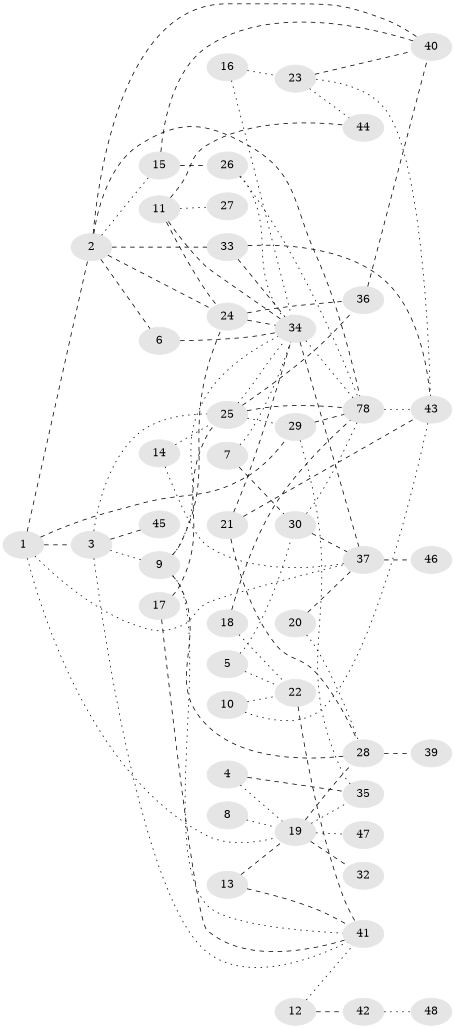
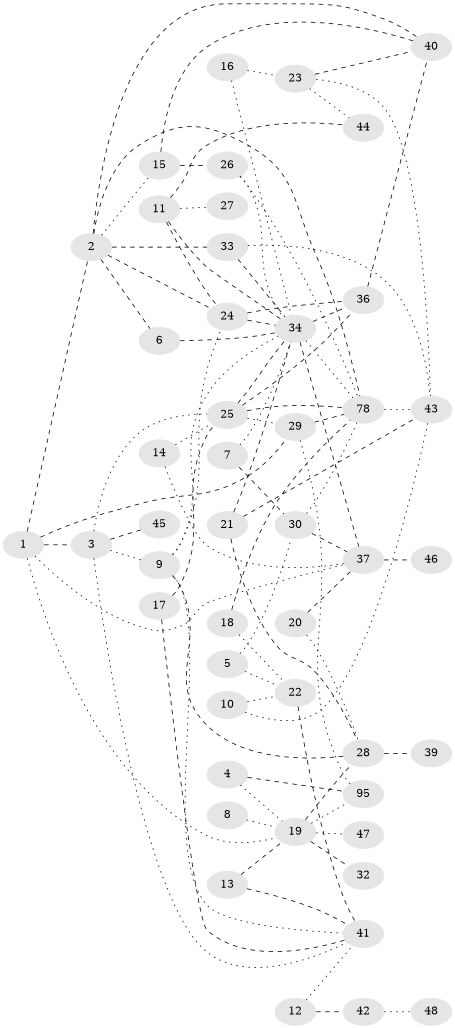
(378, 275) -> (378, 275)
none -> (329, 314)
(261, 372) -> (261, 372)
(199, 438) -> (199, 438)
(363, 794) -> (363, 794)
